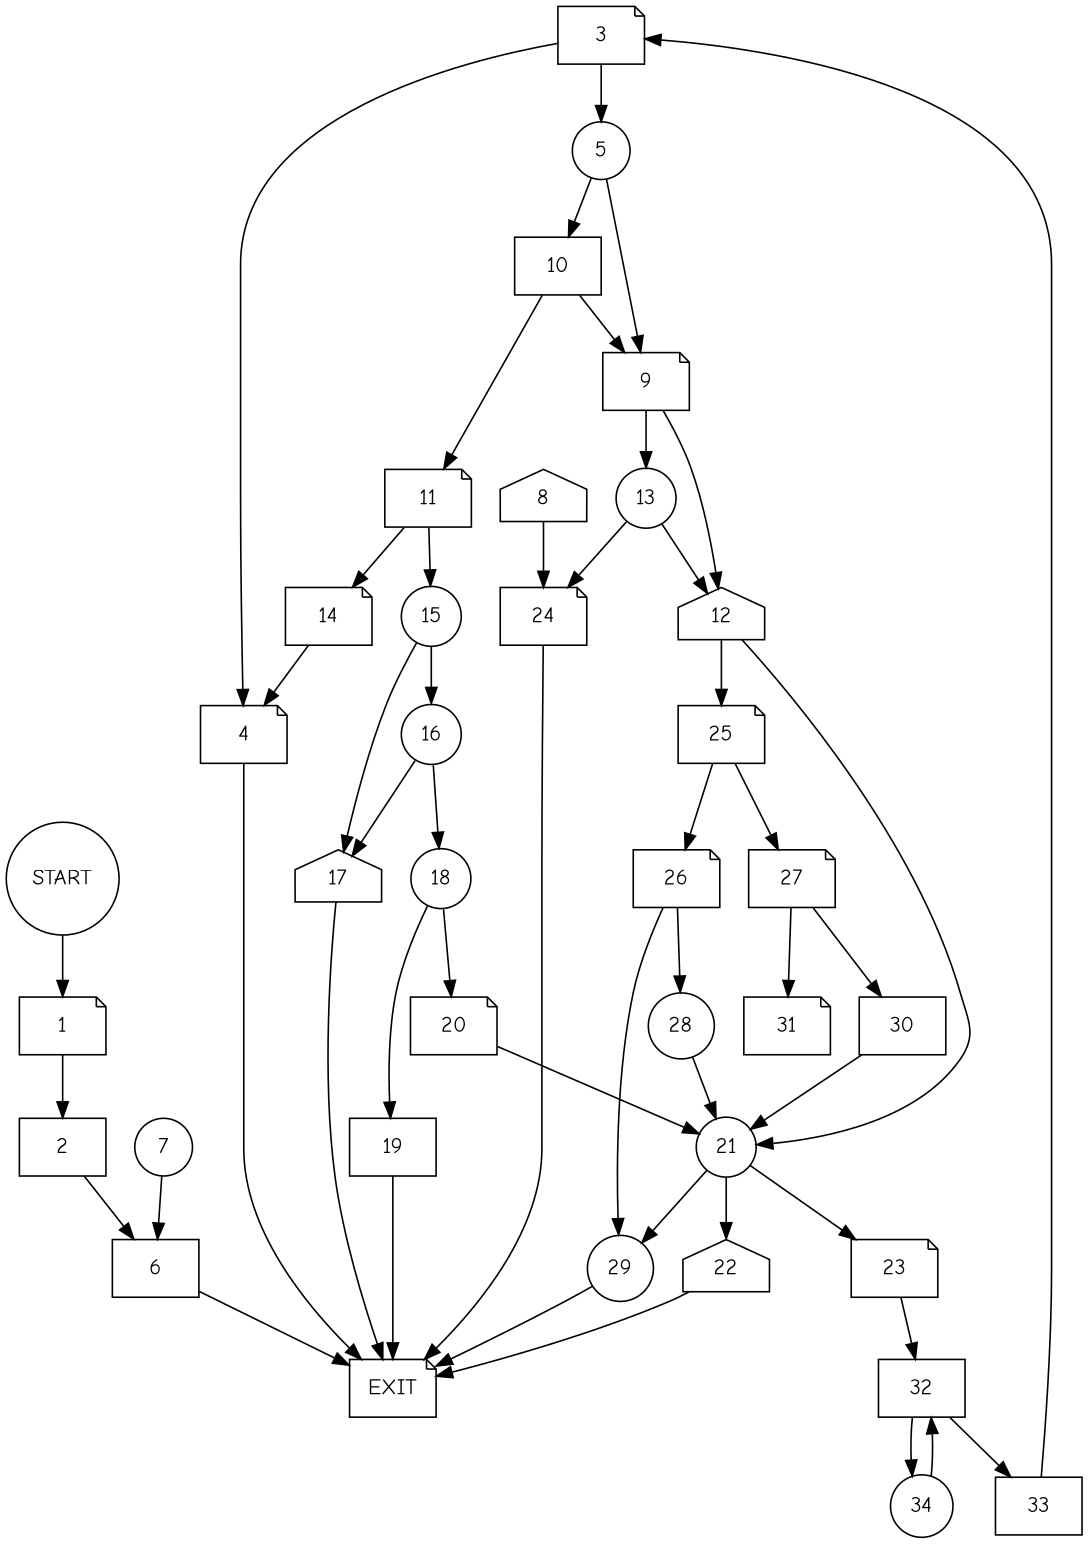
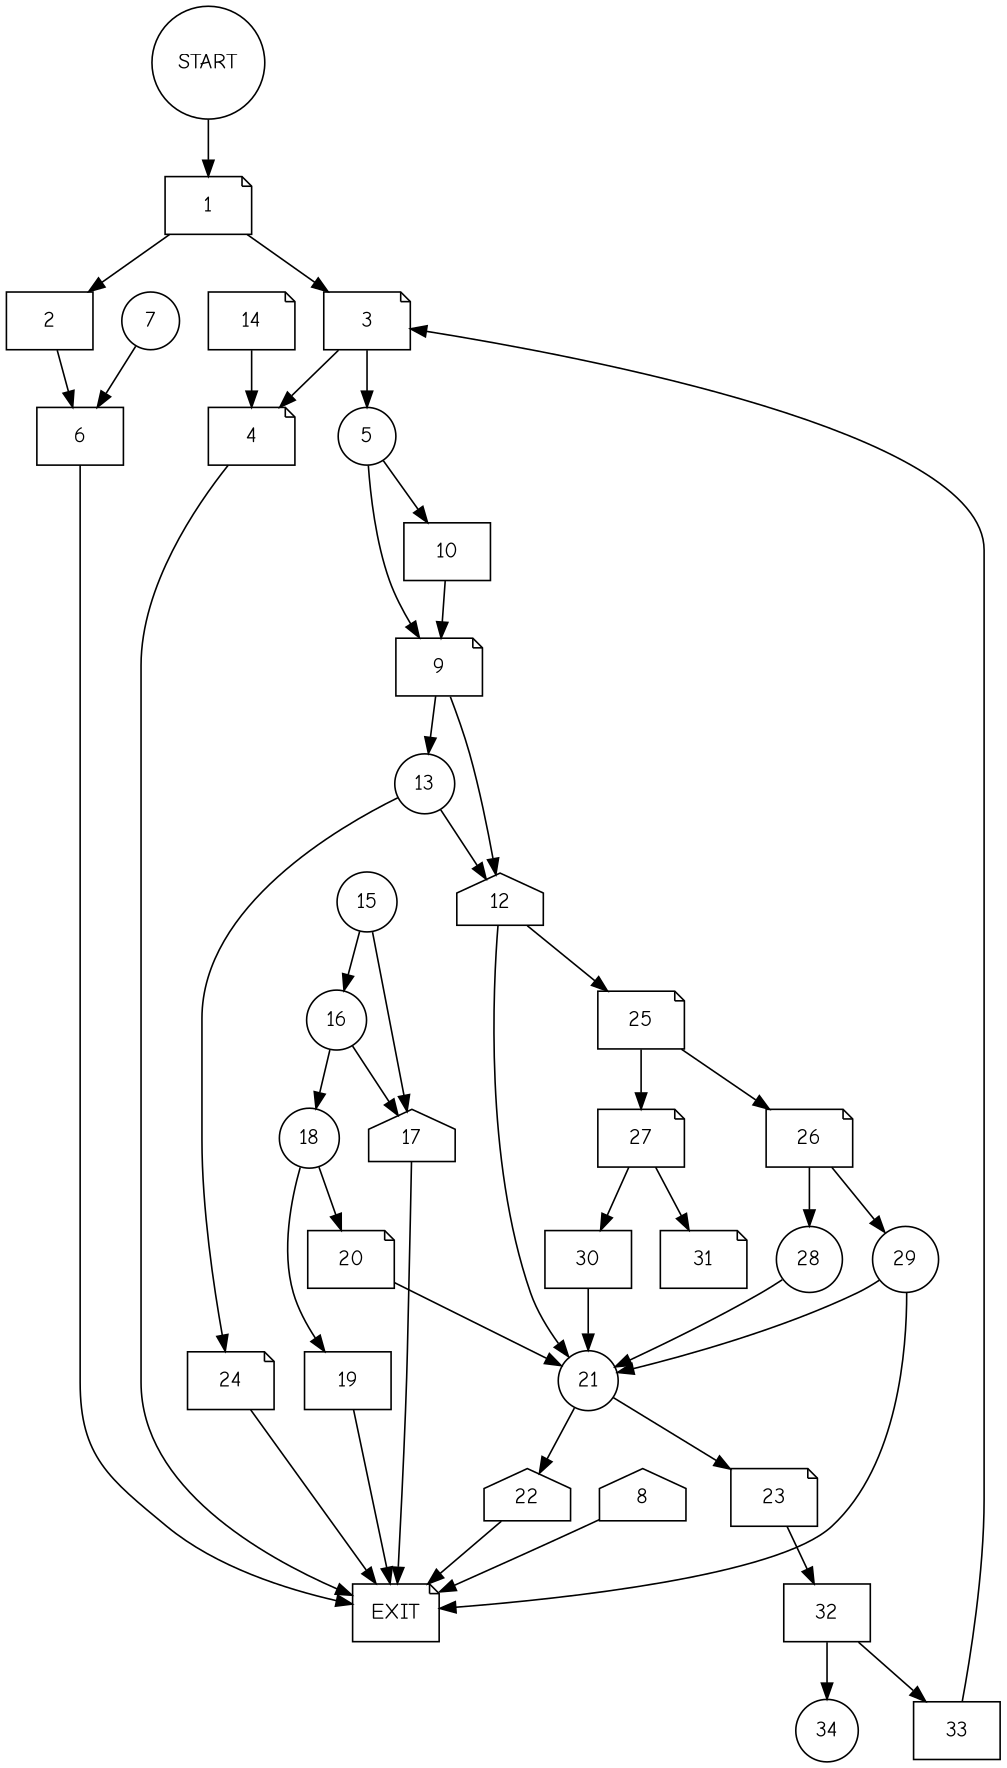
none -> (281, 258)
(428, 498) -> none
(544, 546) -> (527, 1553)
(680, 1201) -> (759, 1332)
(932, 1455) -> none
